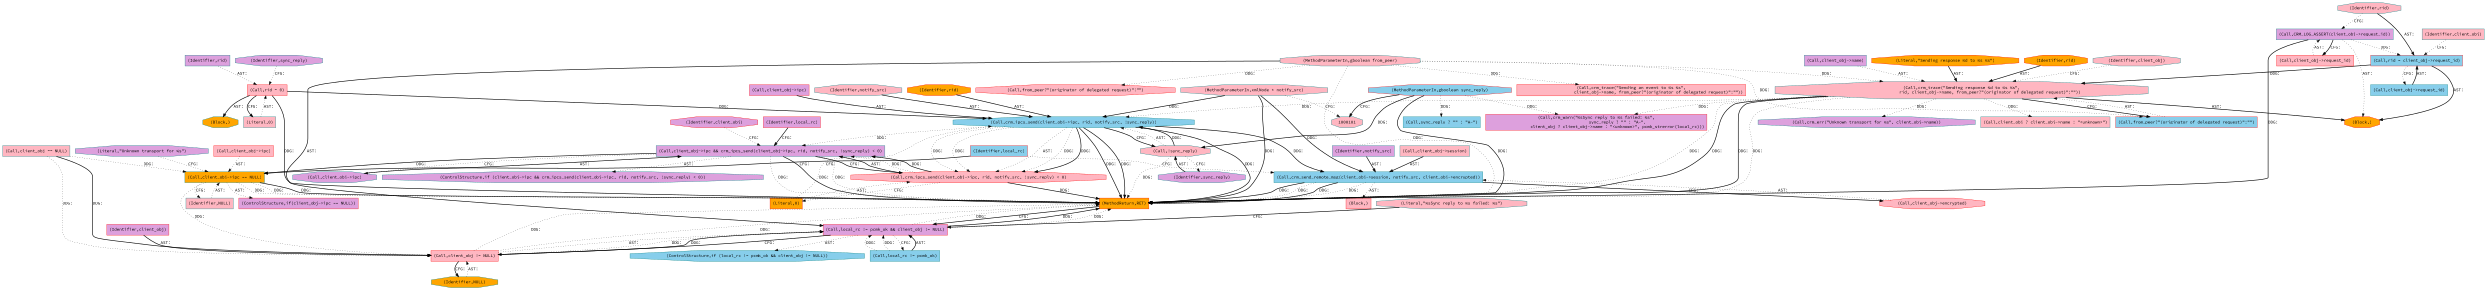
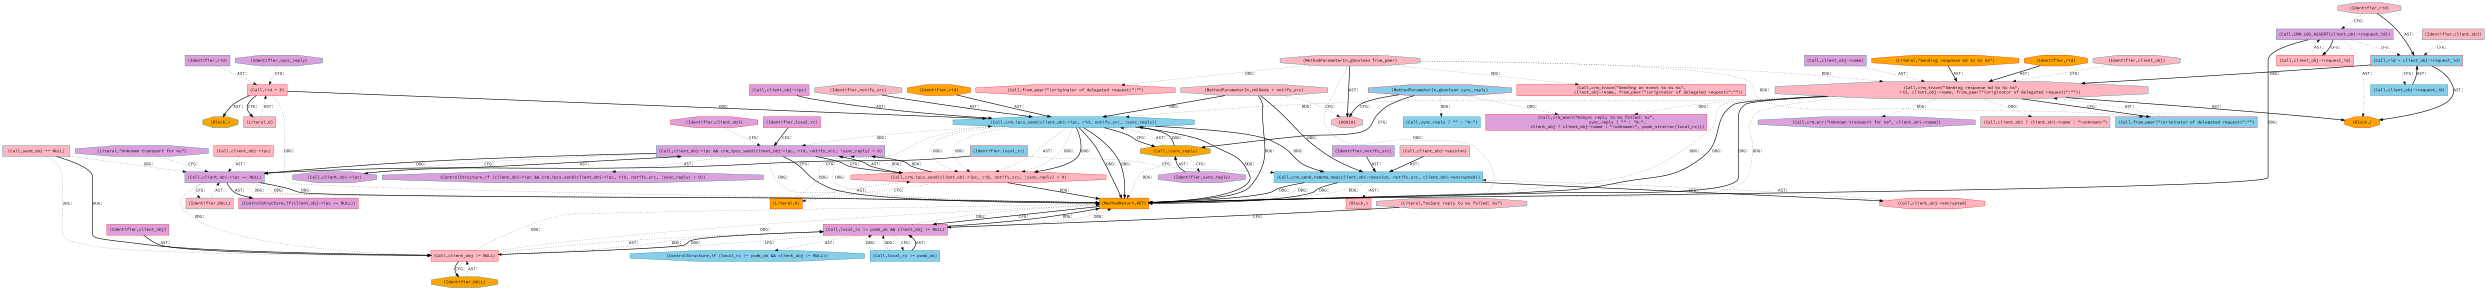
(2387, 47) -> (2387, 47)
(477, 73) -> (1349, 90)
(1384, 122) -> (1384, 122)
(36, 151) -> (36, 151)
(1175, 151) -> (1175, 151)
(225, 177) -> (225, 177)
(1498, 189) -> none
(236, 193) -> (236, 193)
(647, 194) -> (647, 194)
(691, 246) -> (691, 246)
